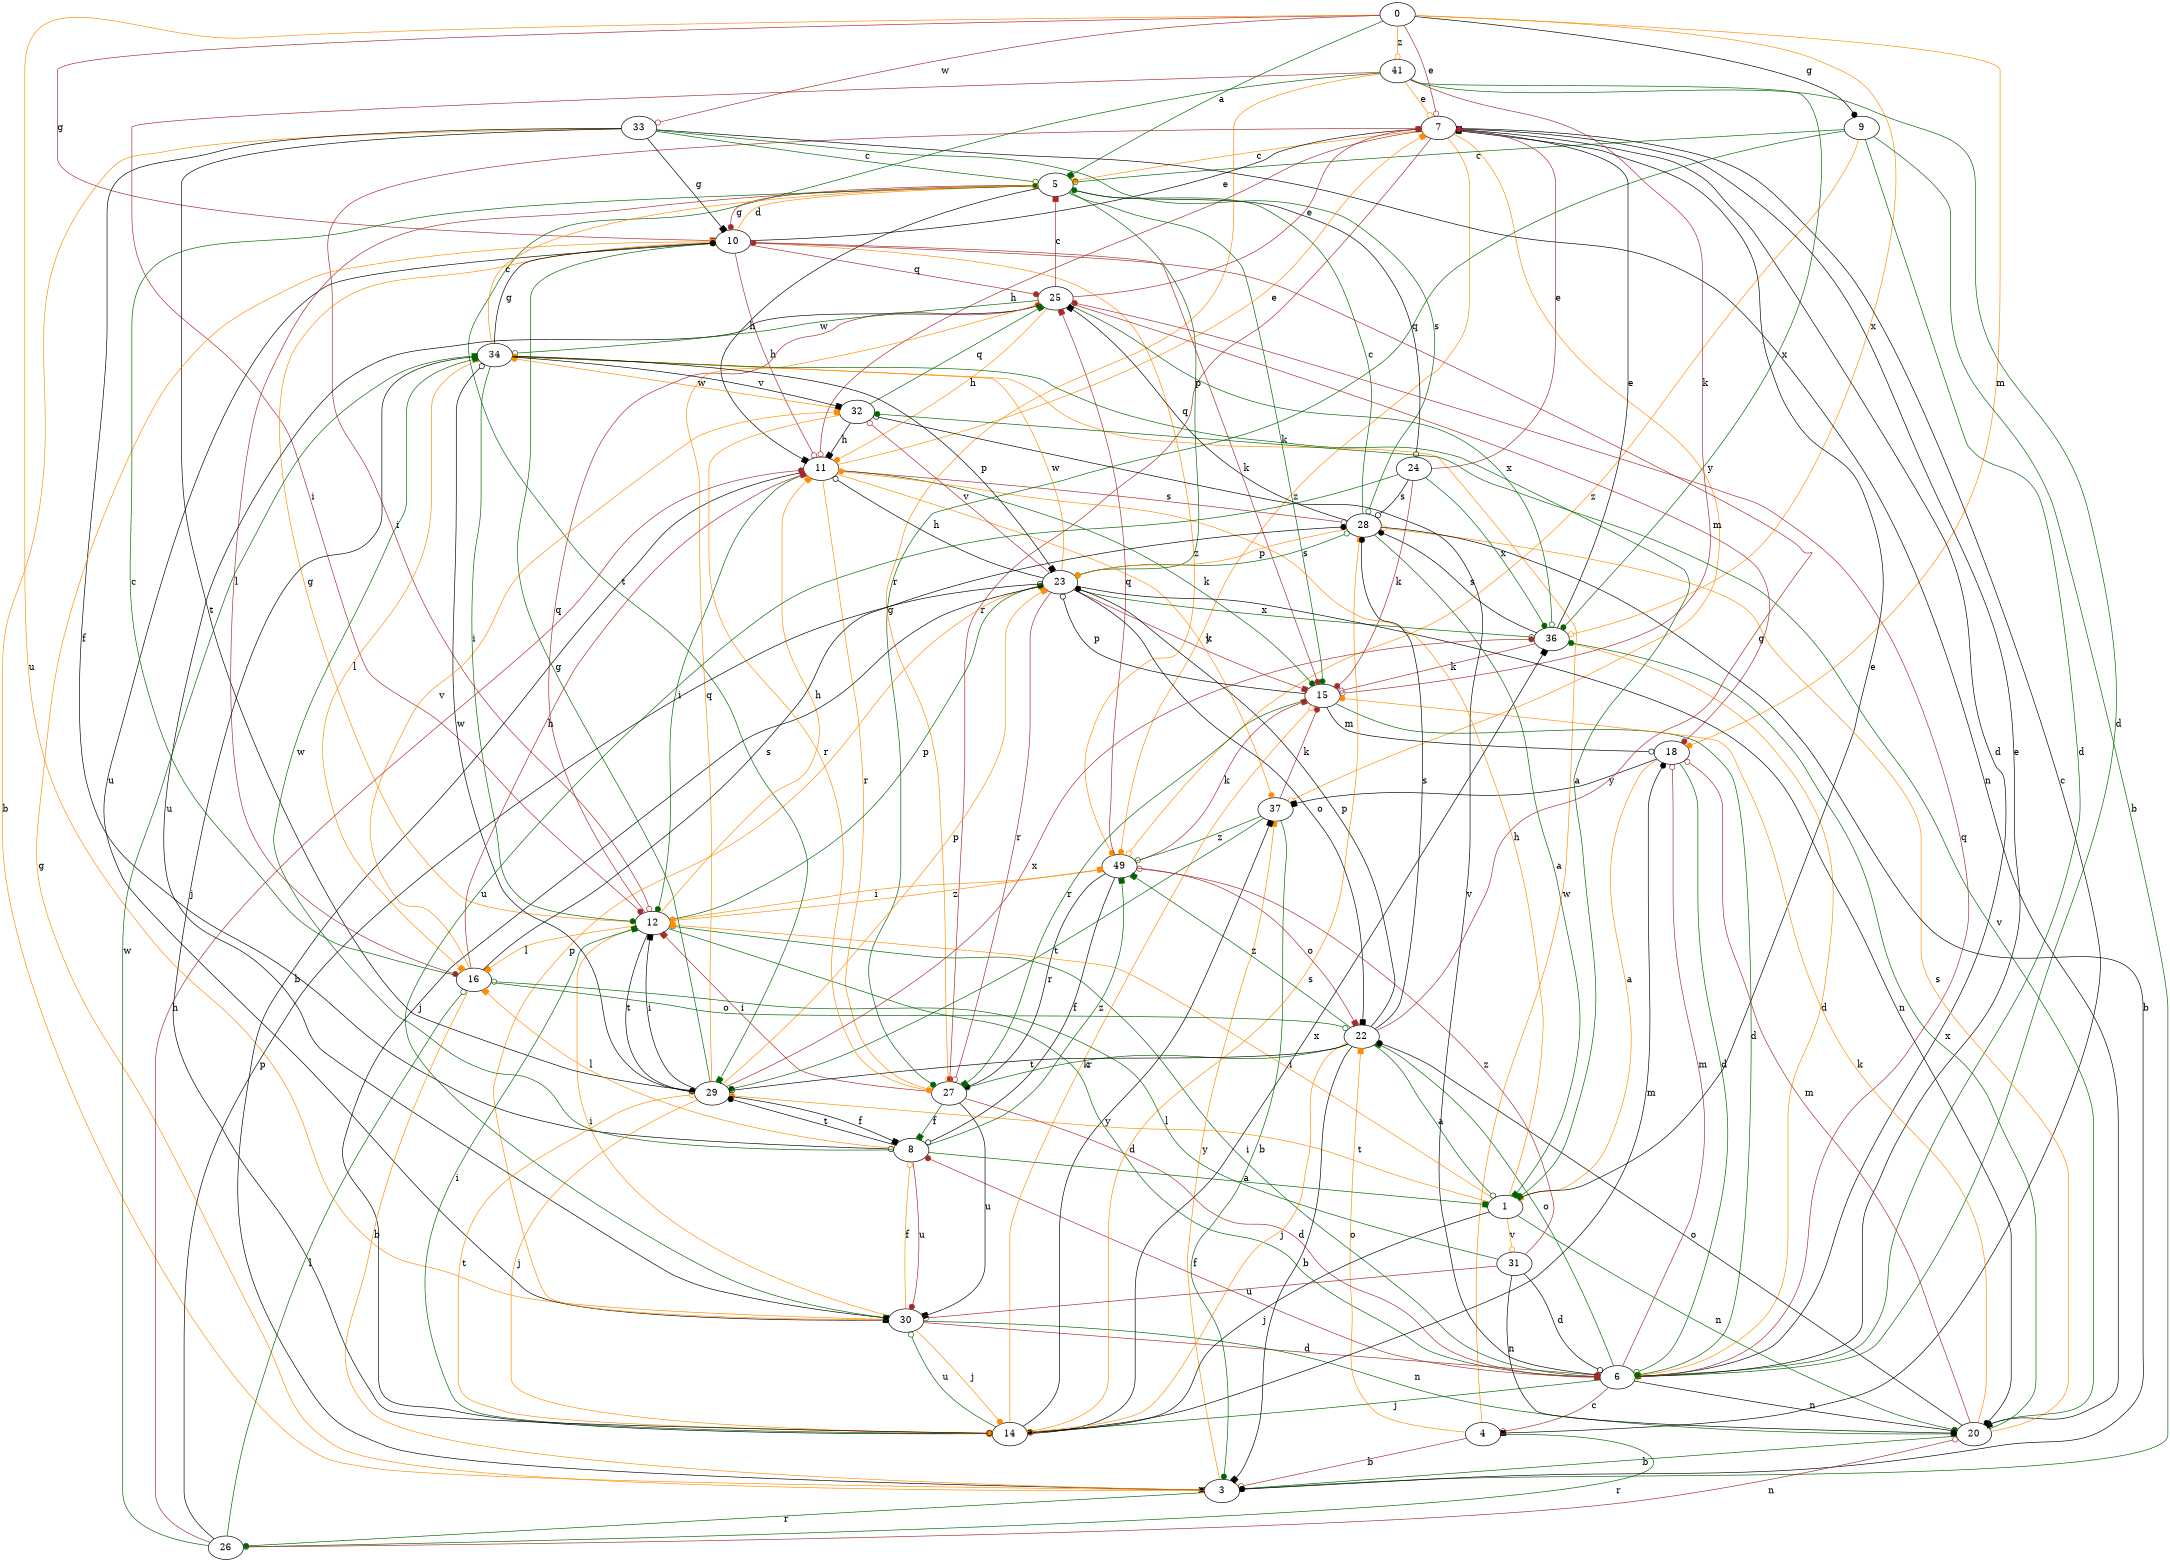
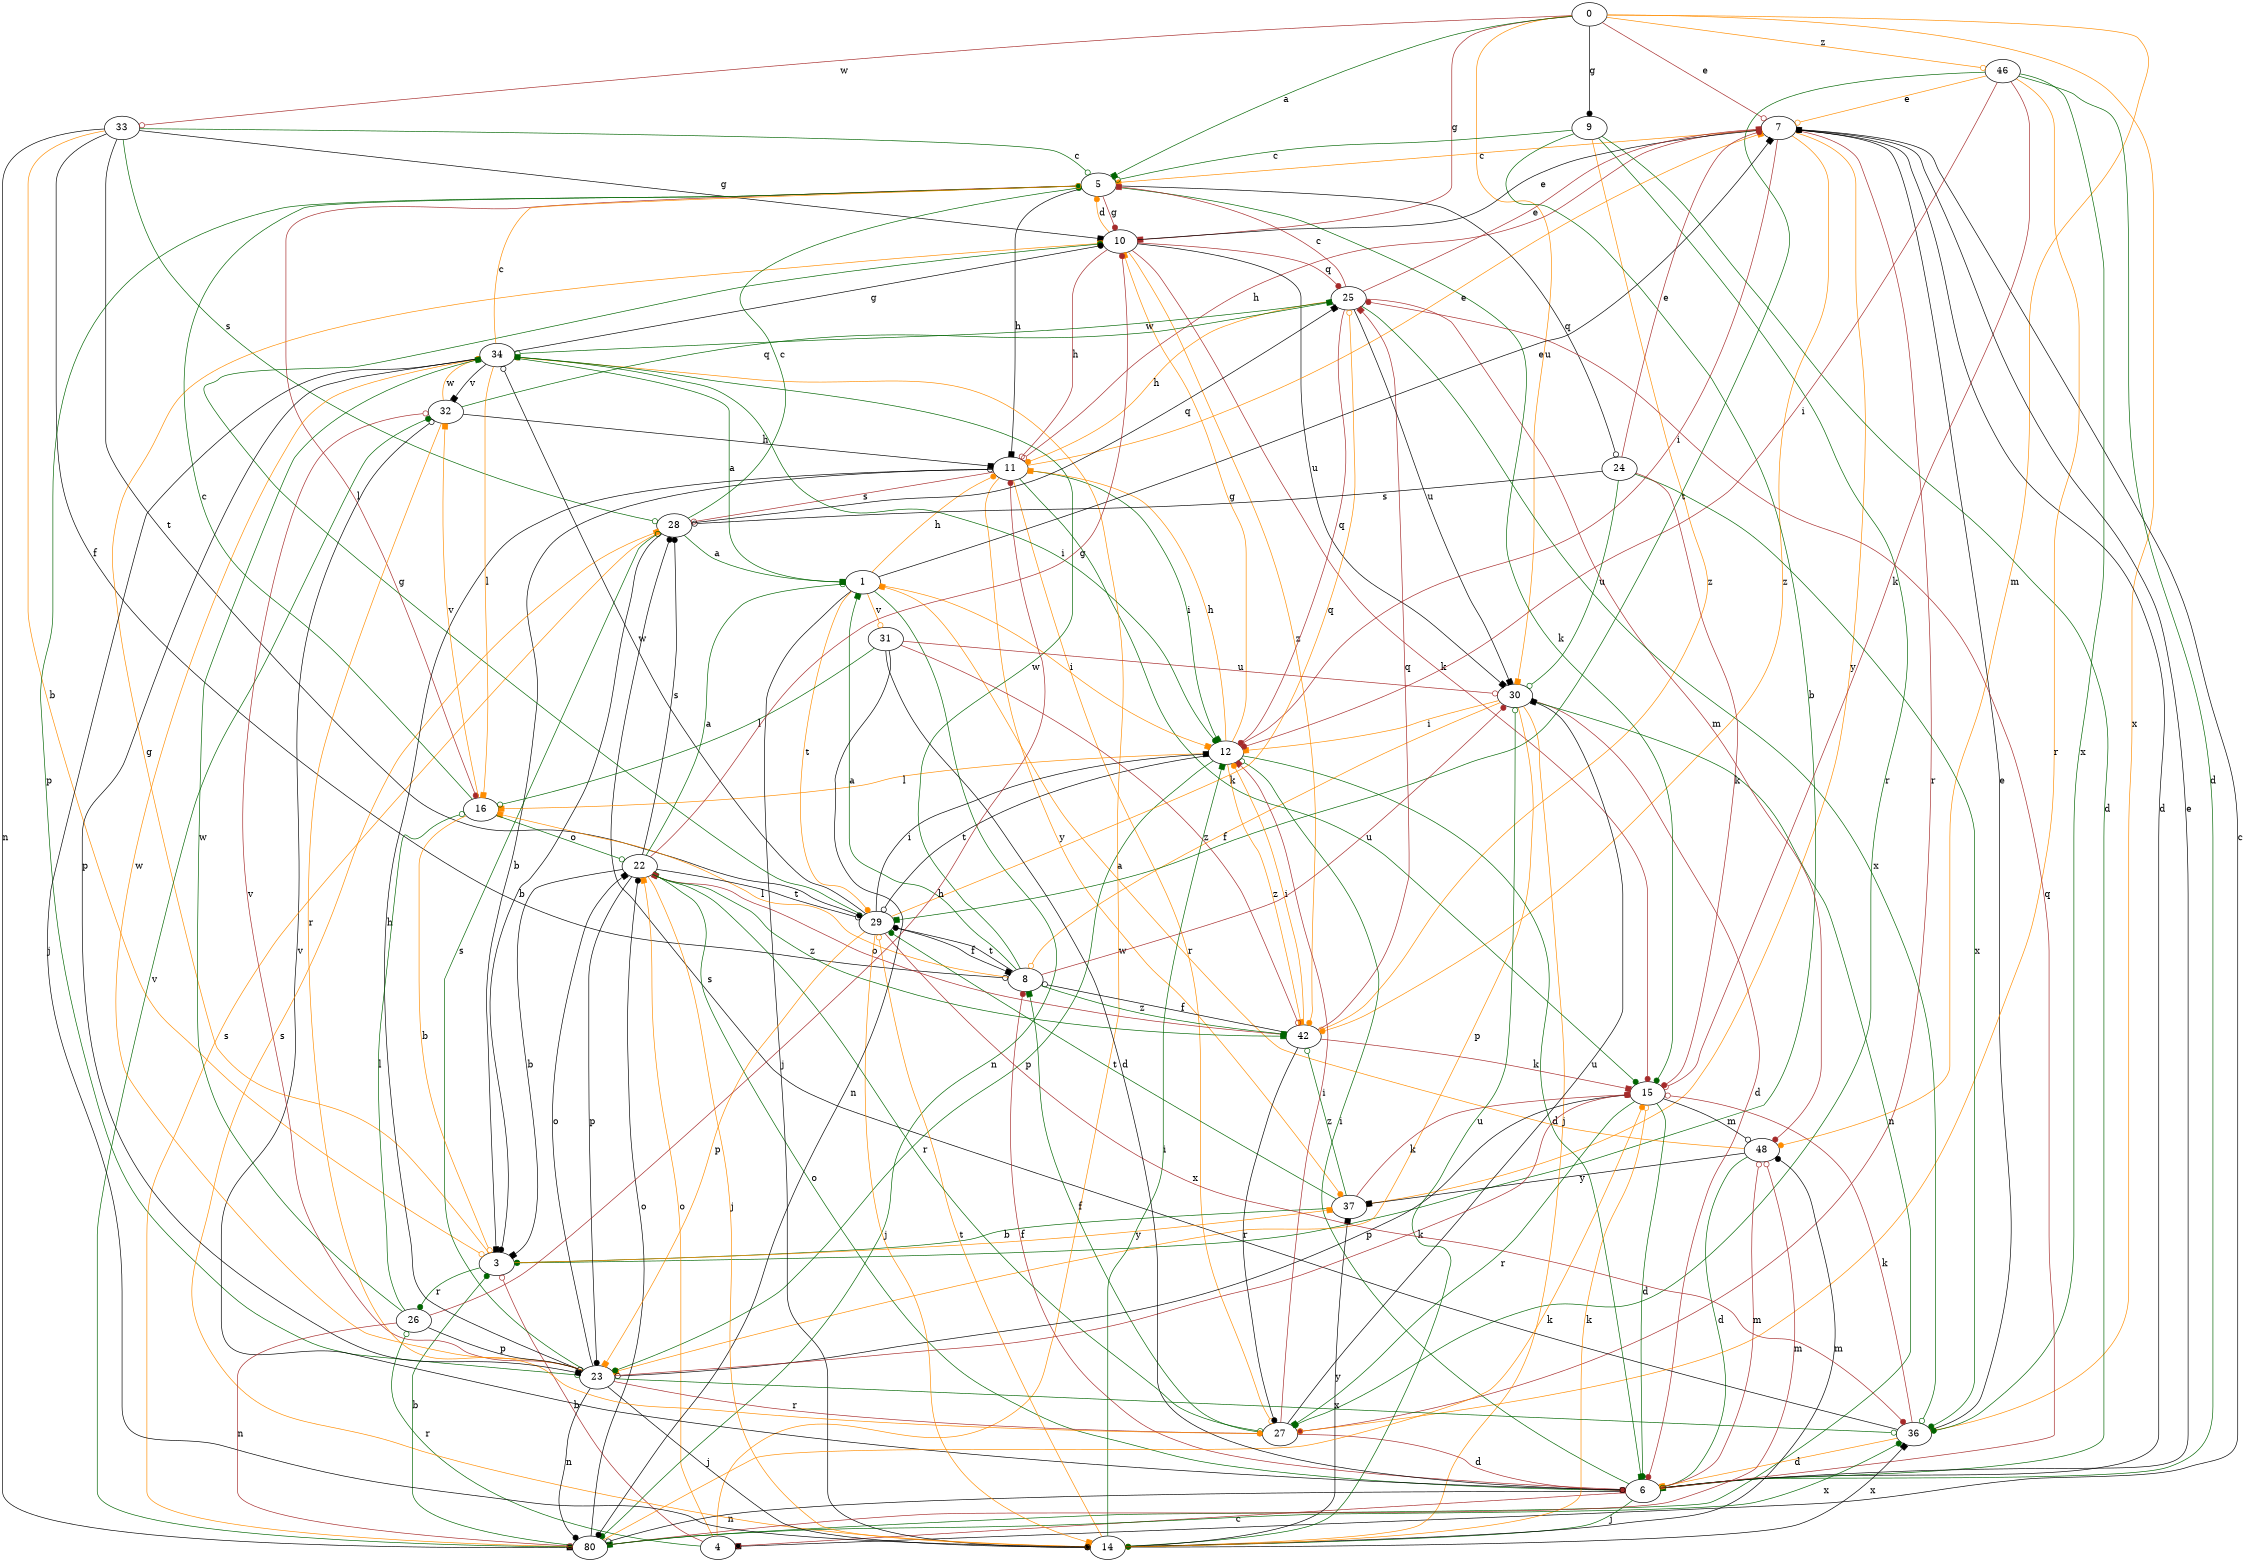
(1398, 71) -> (2003, 71)
(596, 453) -> (1337, 524)
(1222, 560) -> none
(891, 611) -> (1888, 781)
(848, 627) -> none
(682, 670) -> (1170, 563)
(569, 679) -> none
(1672, 753) -> (1762, 1150)
(1120, 866) -> (1304, 1037)
(1974, 1434) -> (590, 1548)
